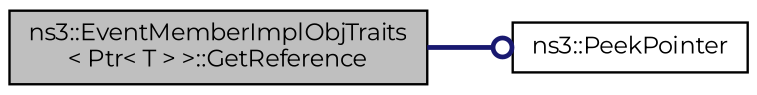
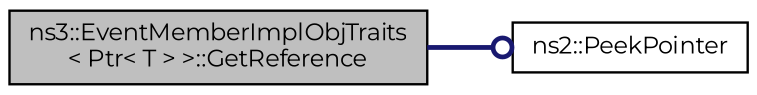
(630, 47) -> (630, 47)
